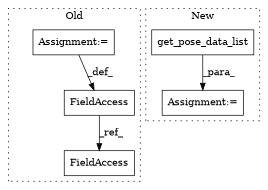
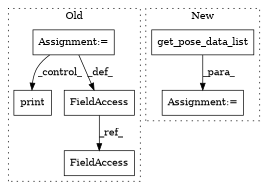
none -> (33, 103)
